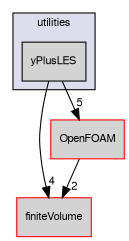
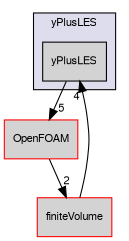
(54, 23) -> (75, 23)
(40, 134) -> (89, 145)
